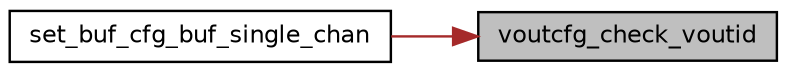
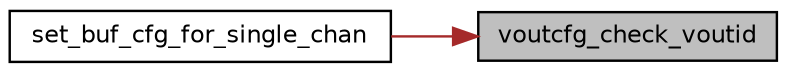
(200, 36) -> (200, 36)
